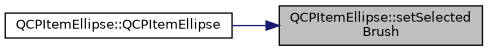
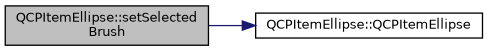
(249, 26) -> (226, 26)
